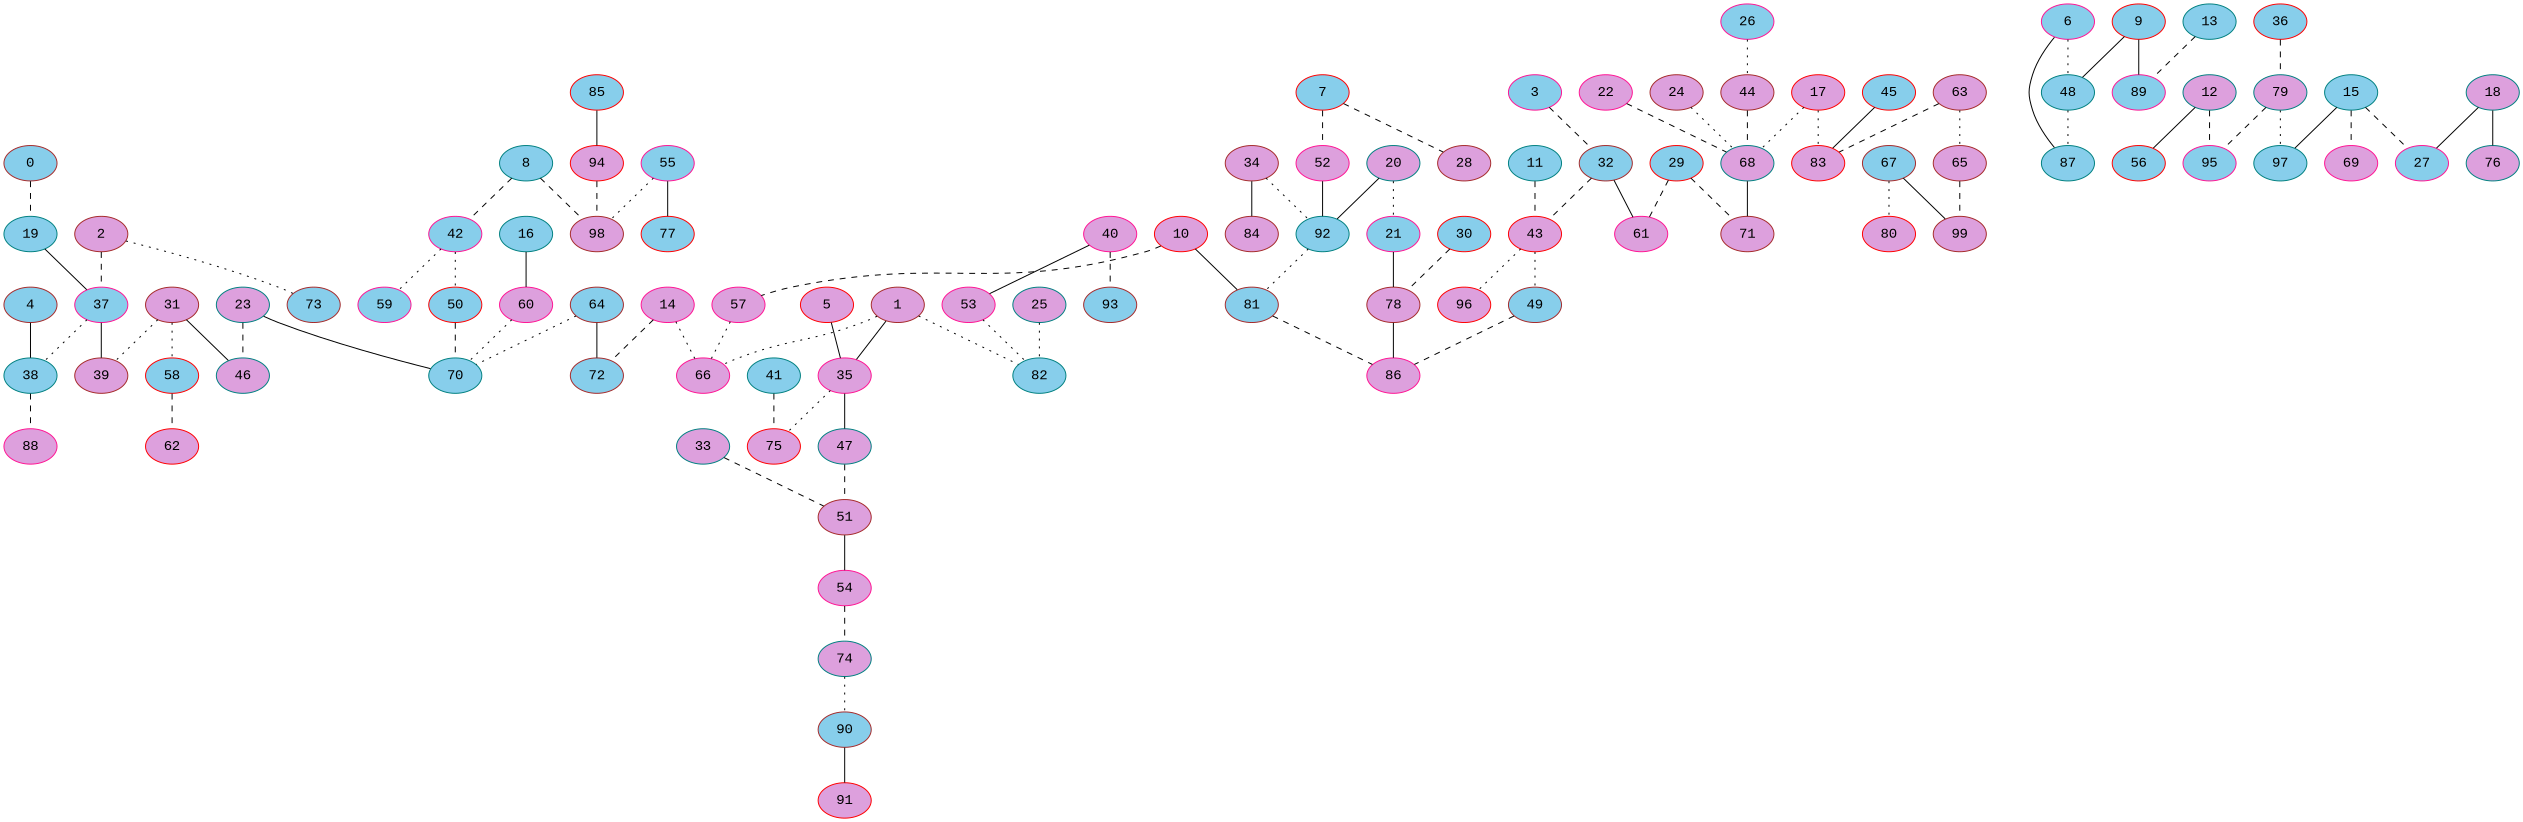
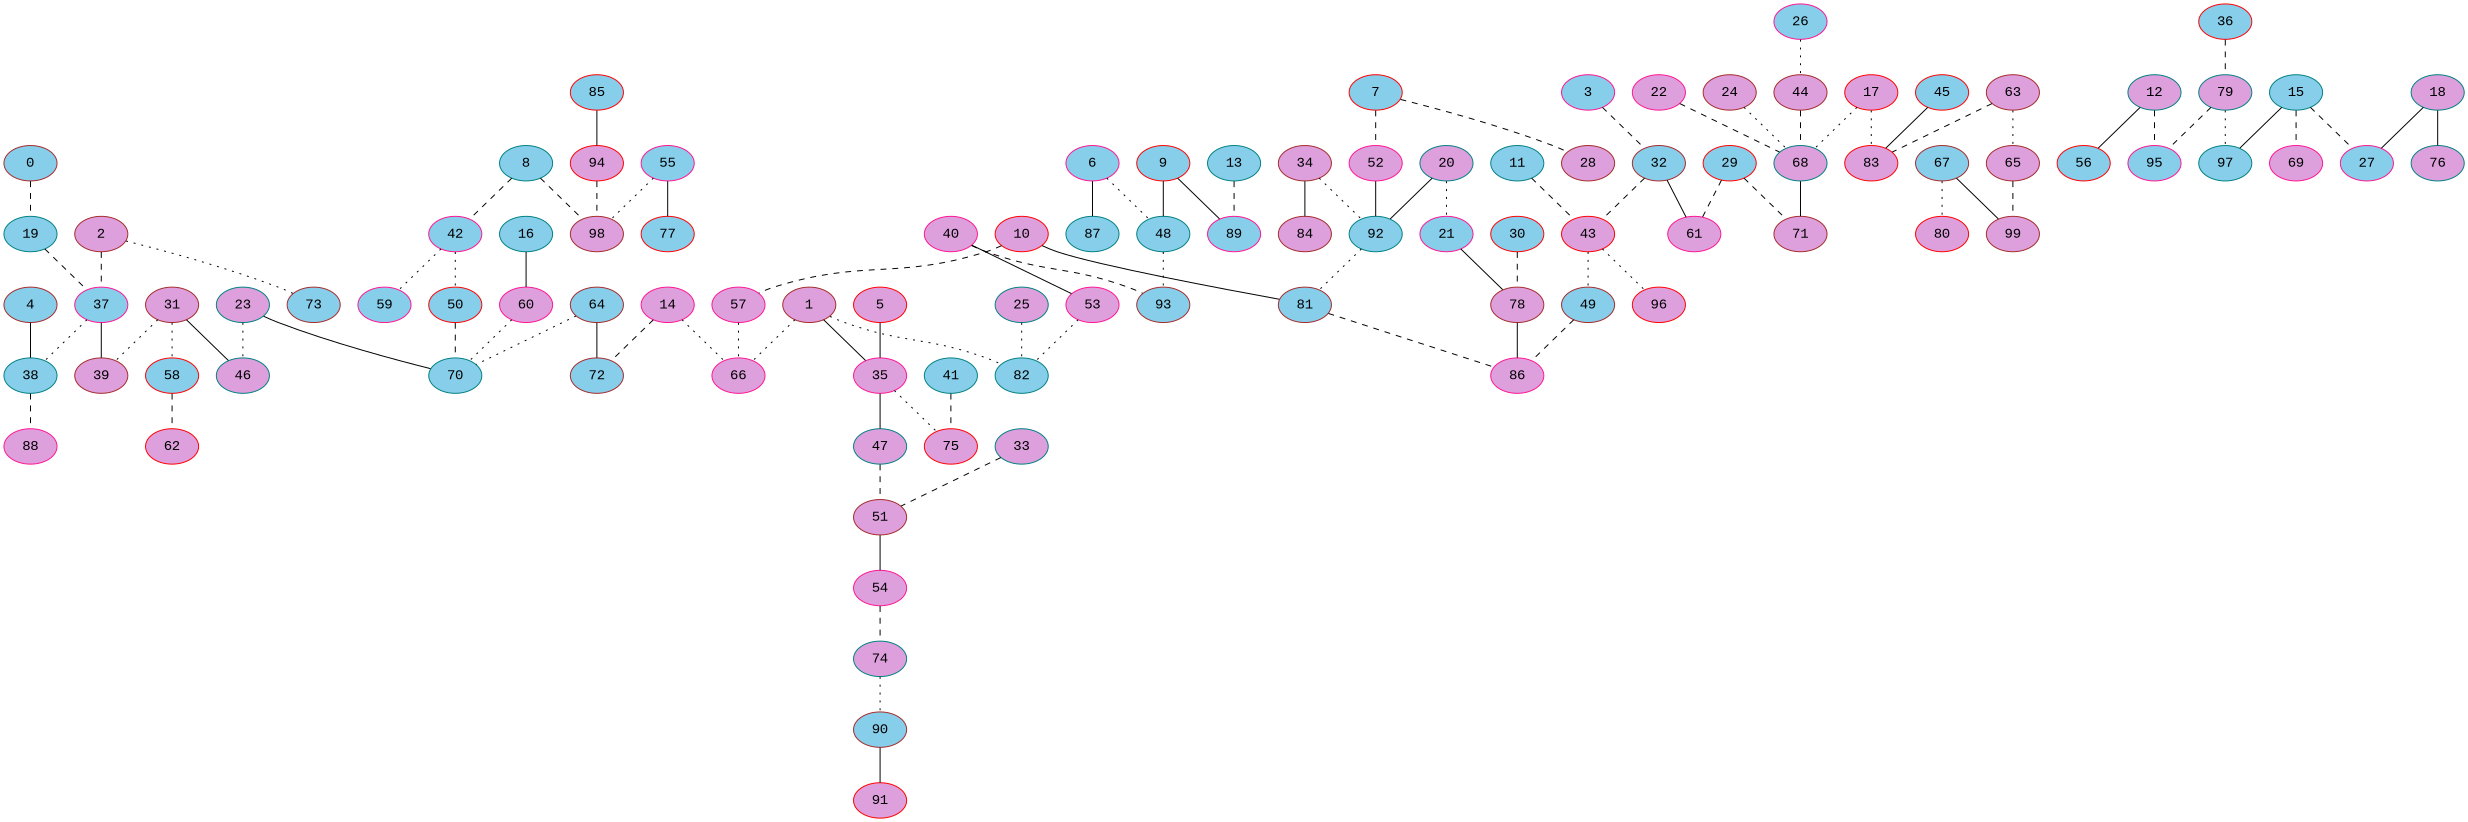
(2068, 128) -> (1163, 270)
(66, 269) -> (66, 269)
(243, 340) -> (243, 340)
